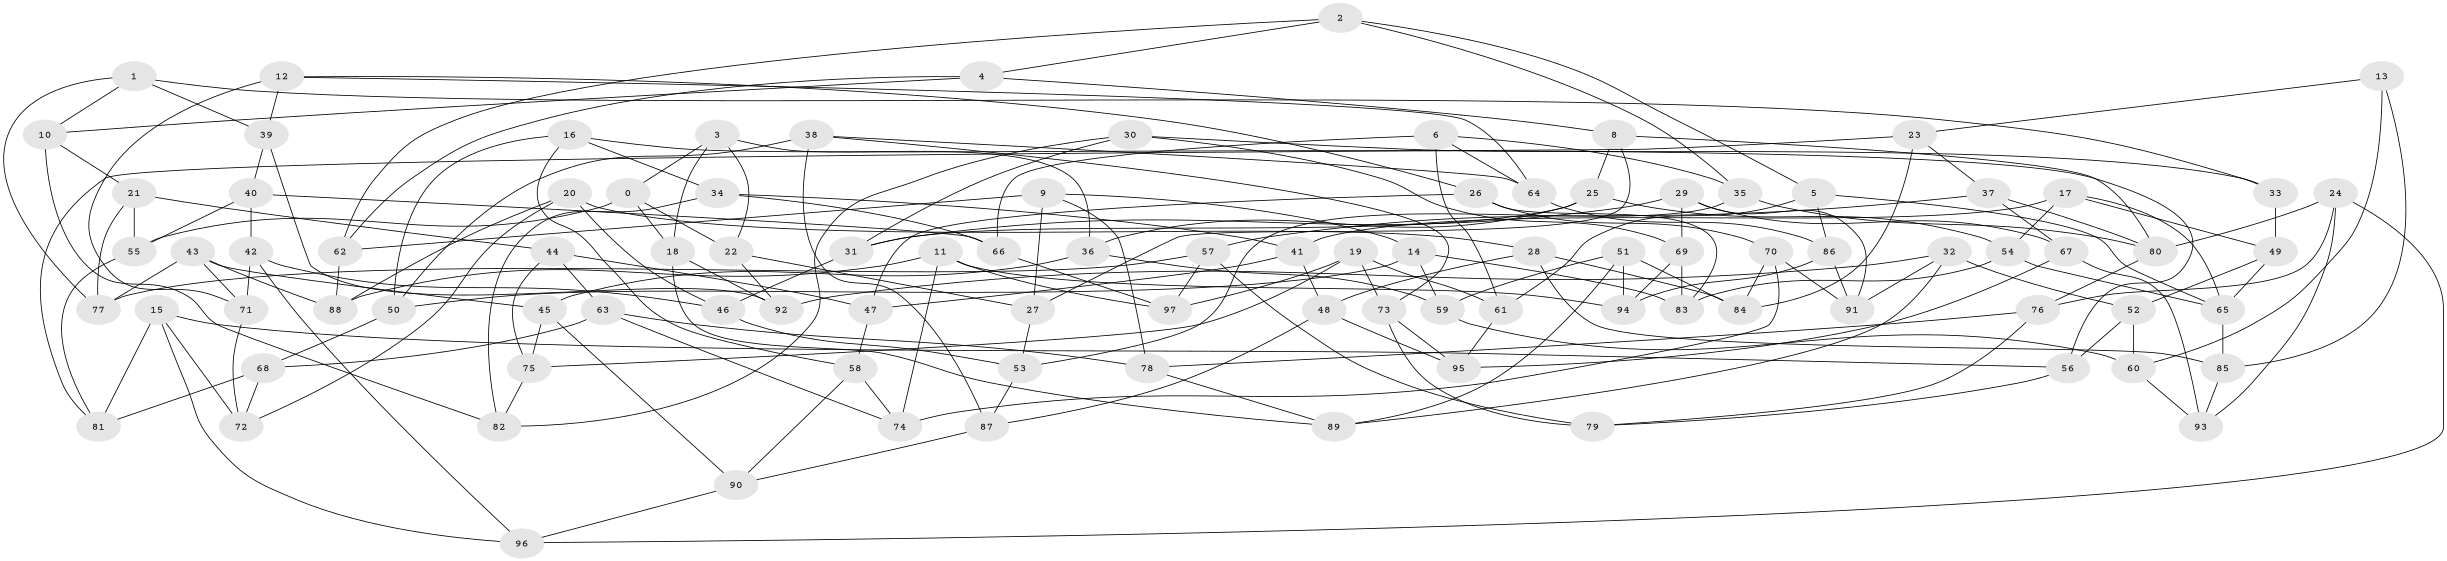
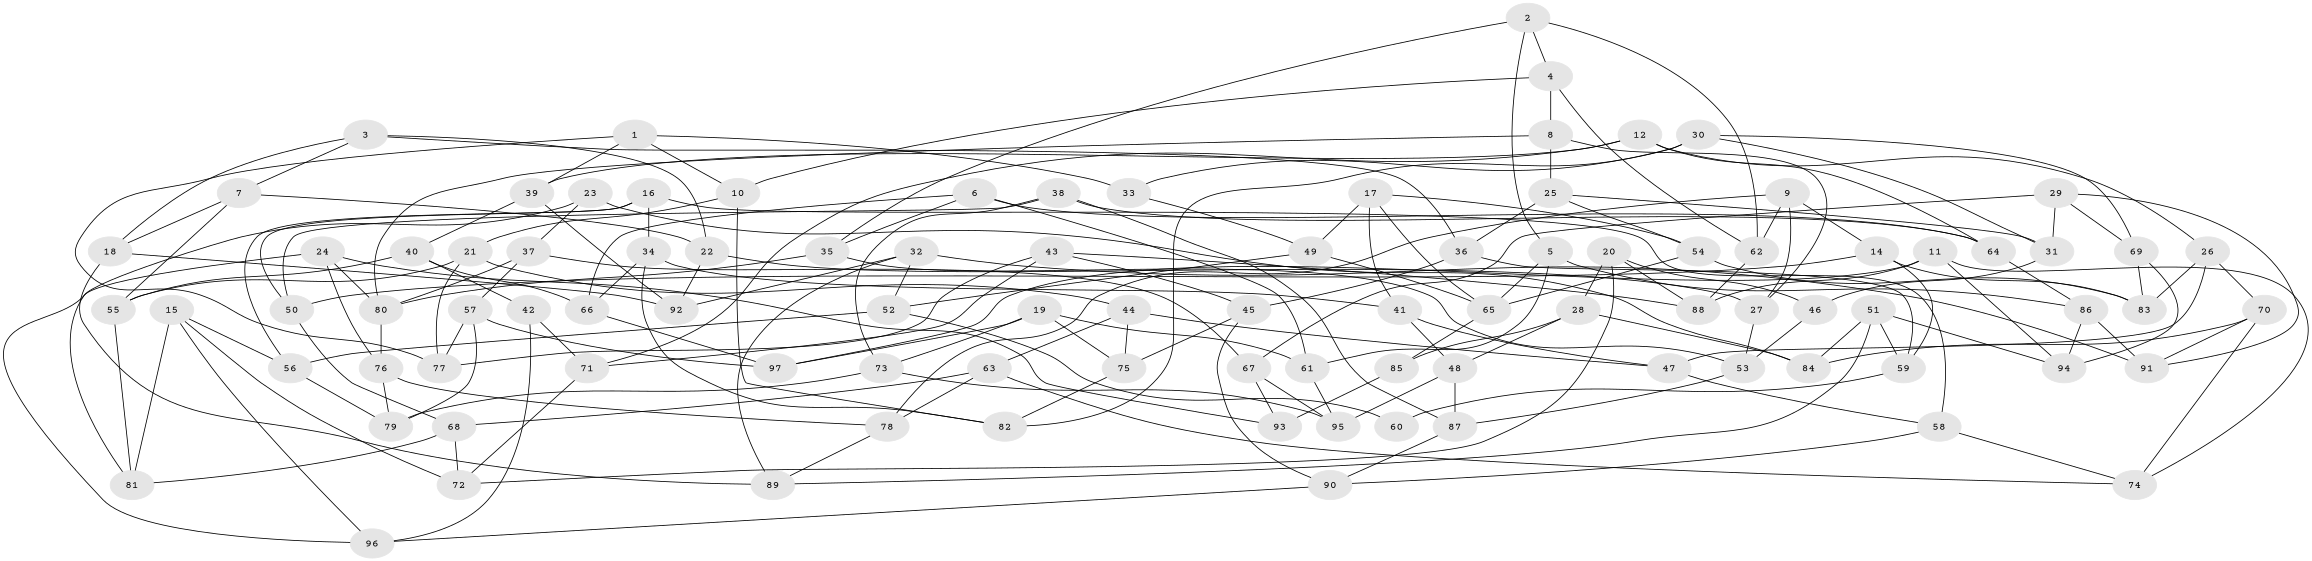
(2382, 76) -> none
(628, 193) -> (239, 193)
(484, 288) -> none
(2167, 398) -> none
